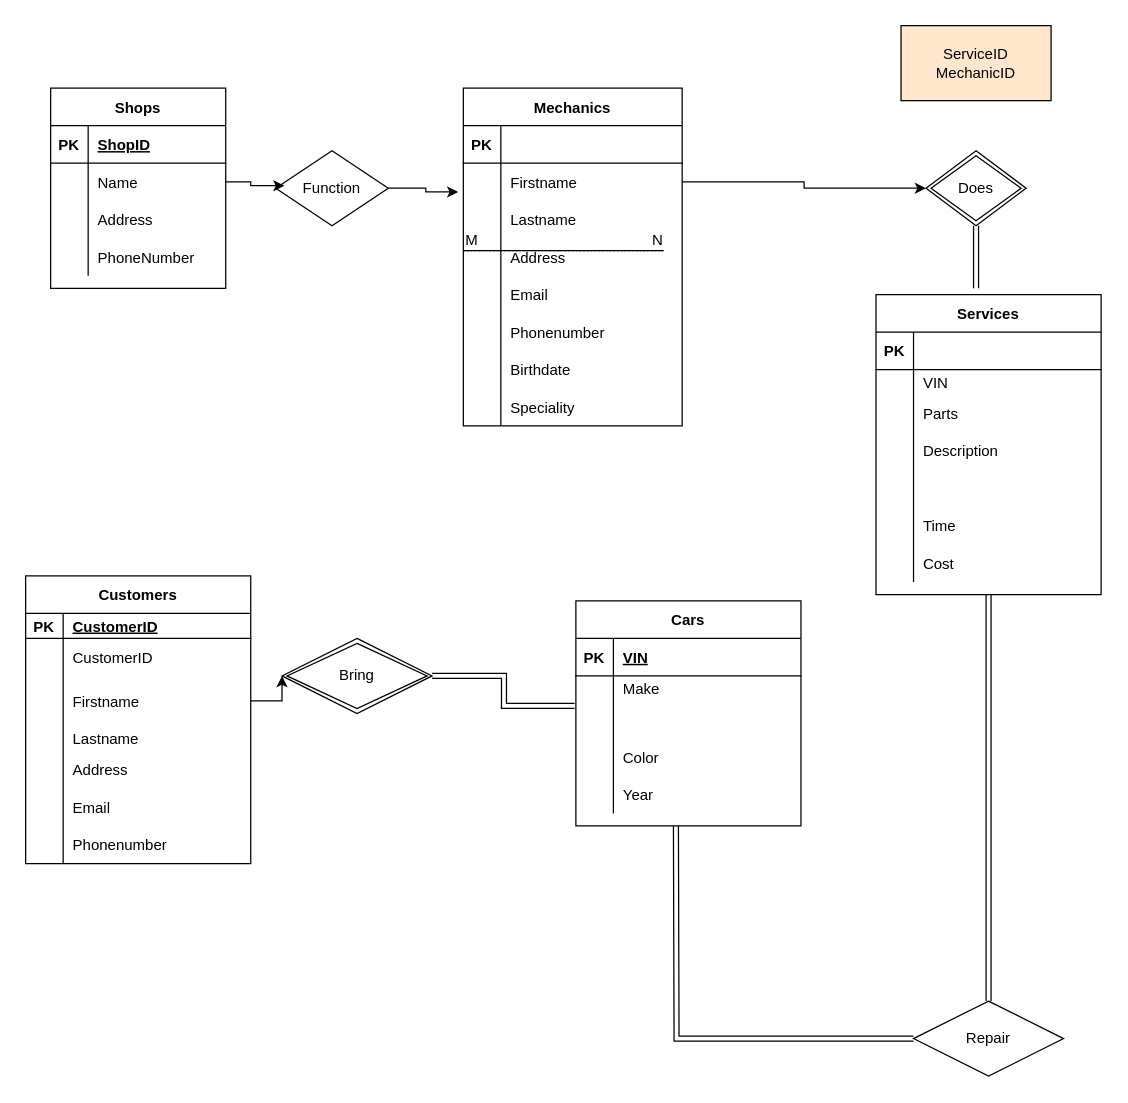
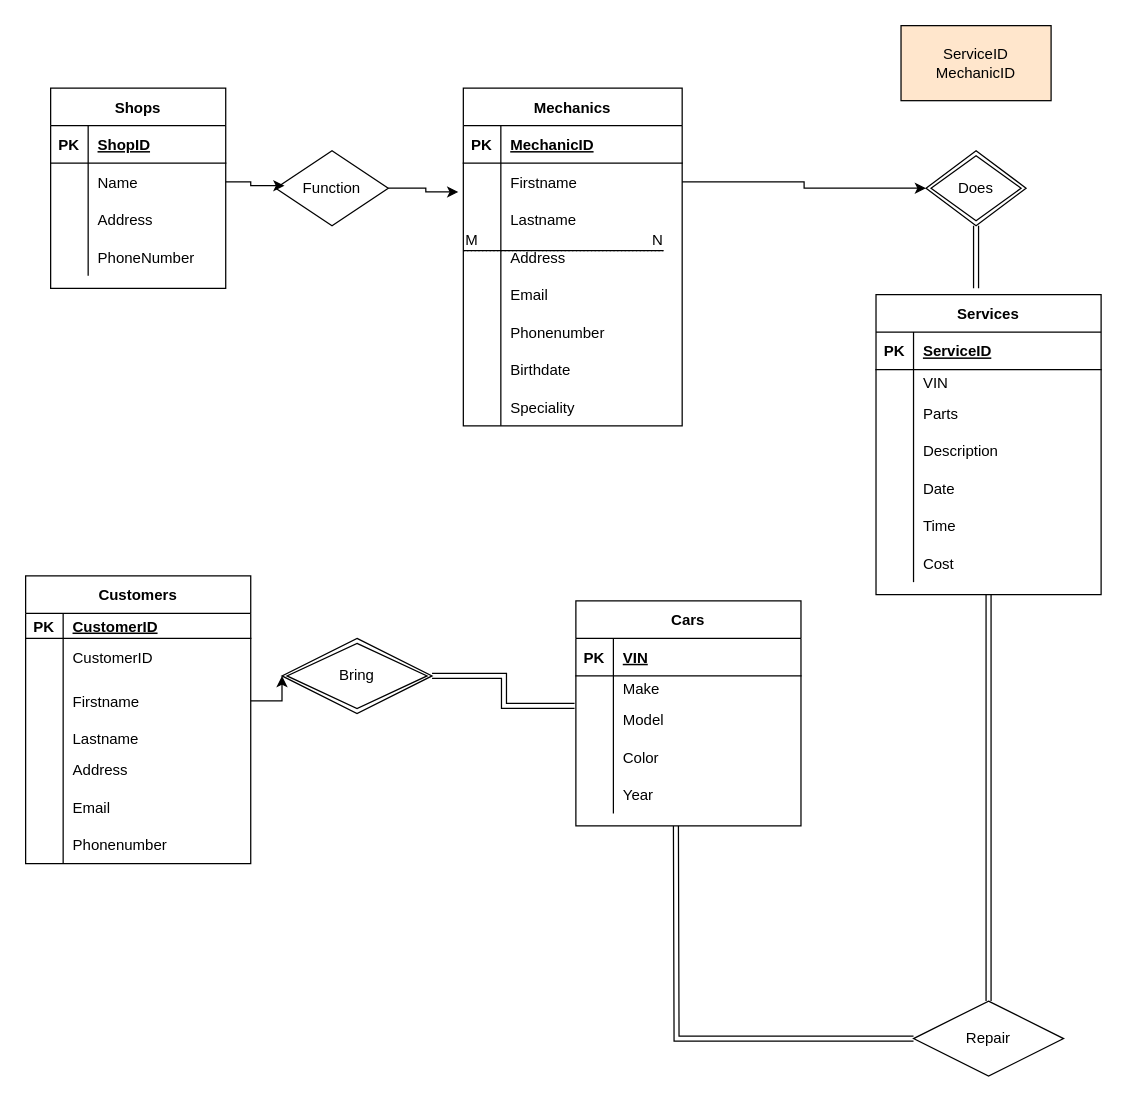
none -> (591, 144)
none -> (1007, 351)
none -> (1007, 488)
none -> (707, 719)
